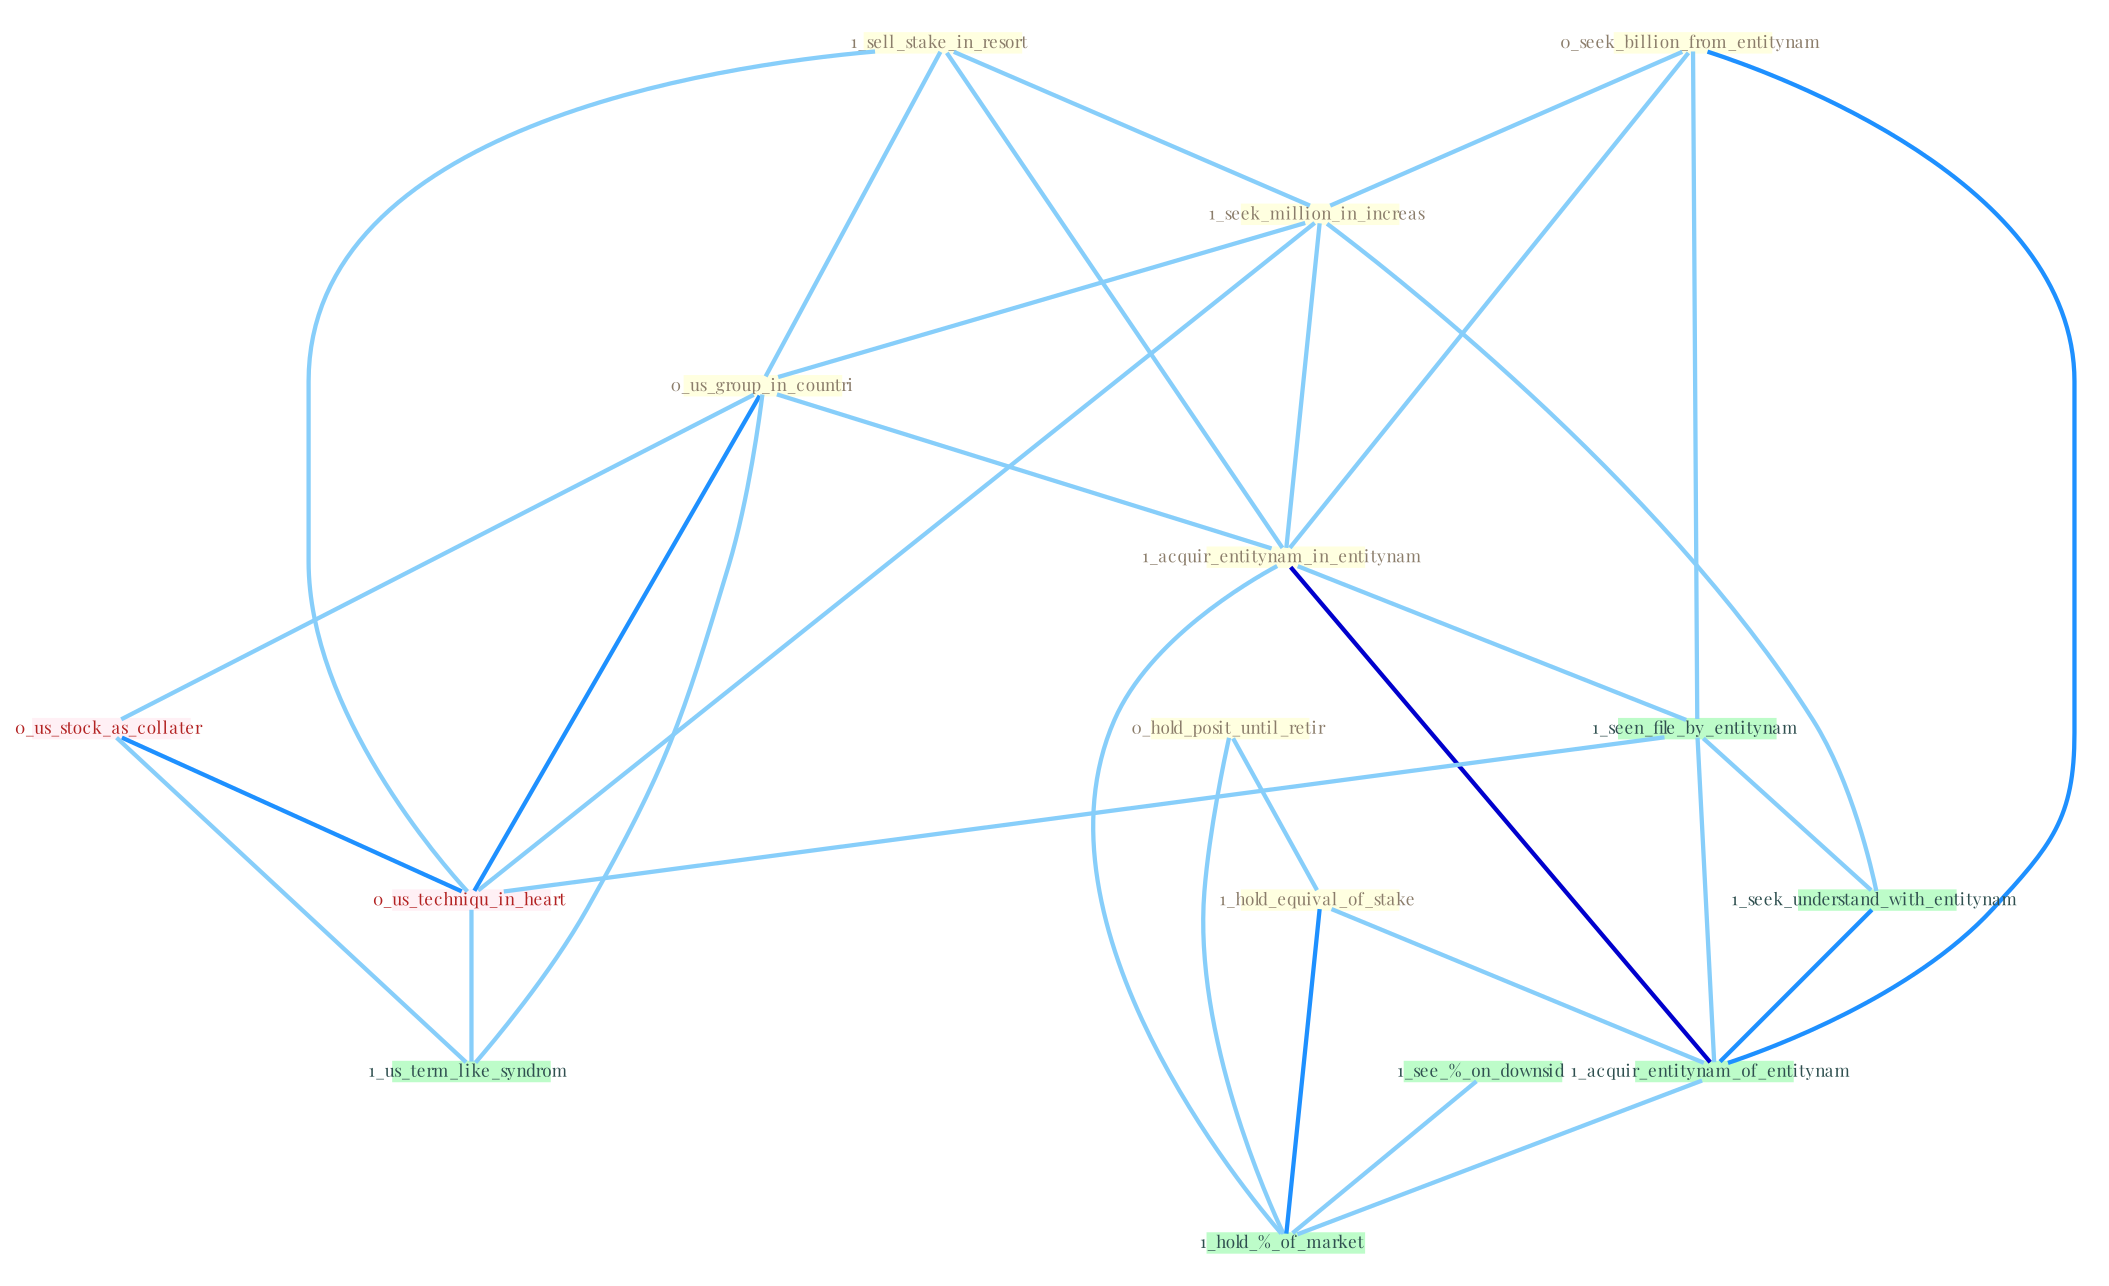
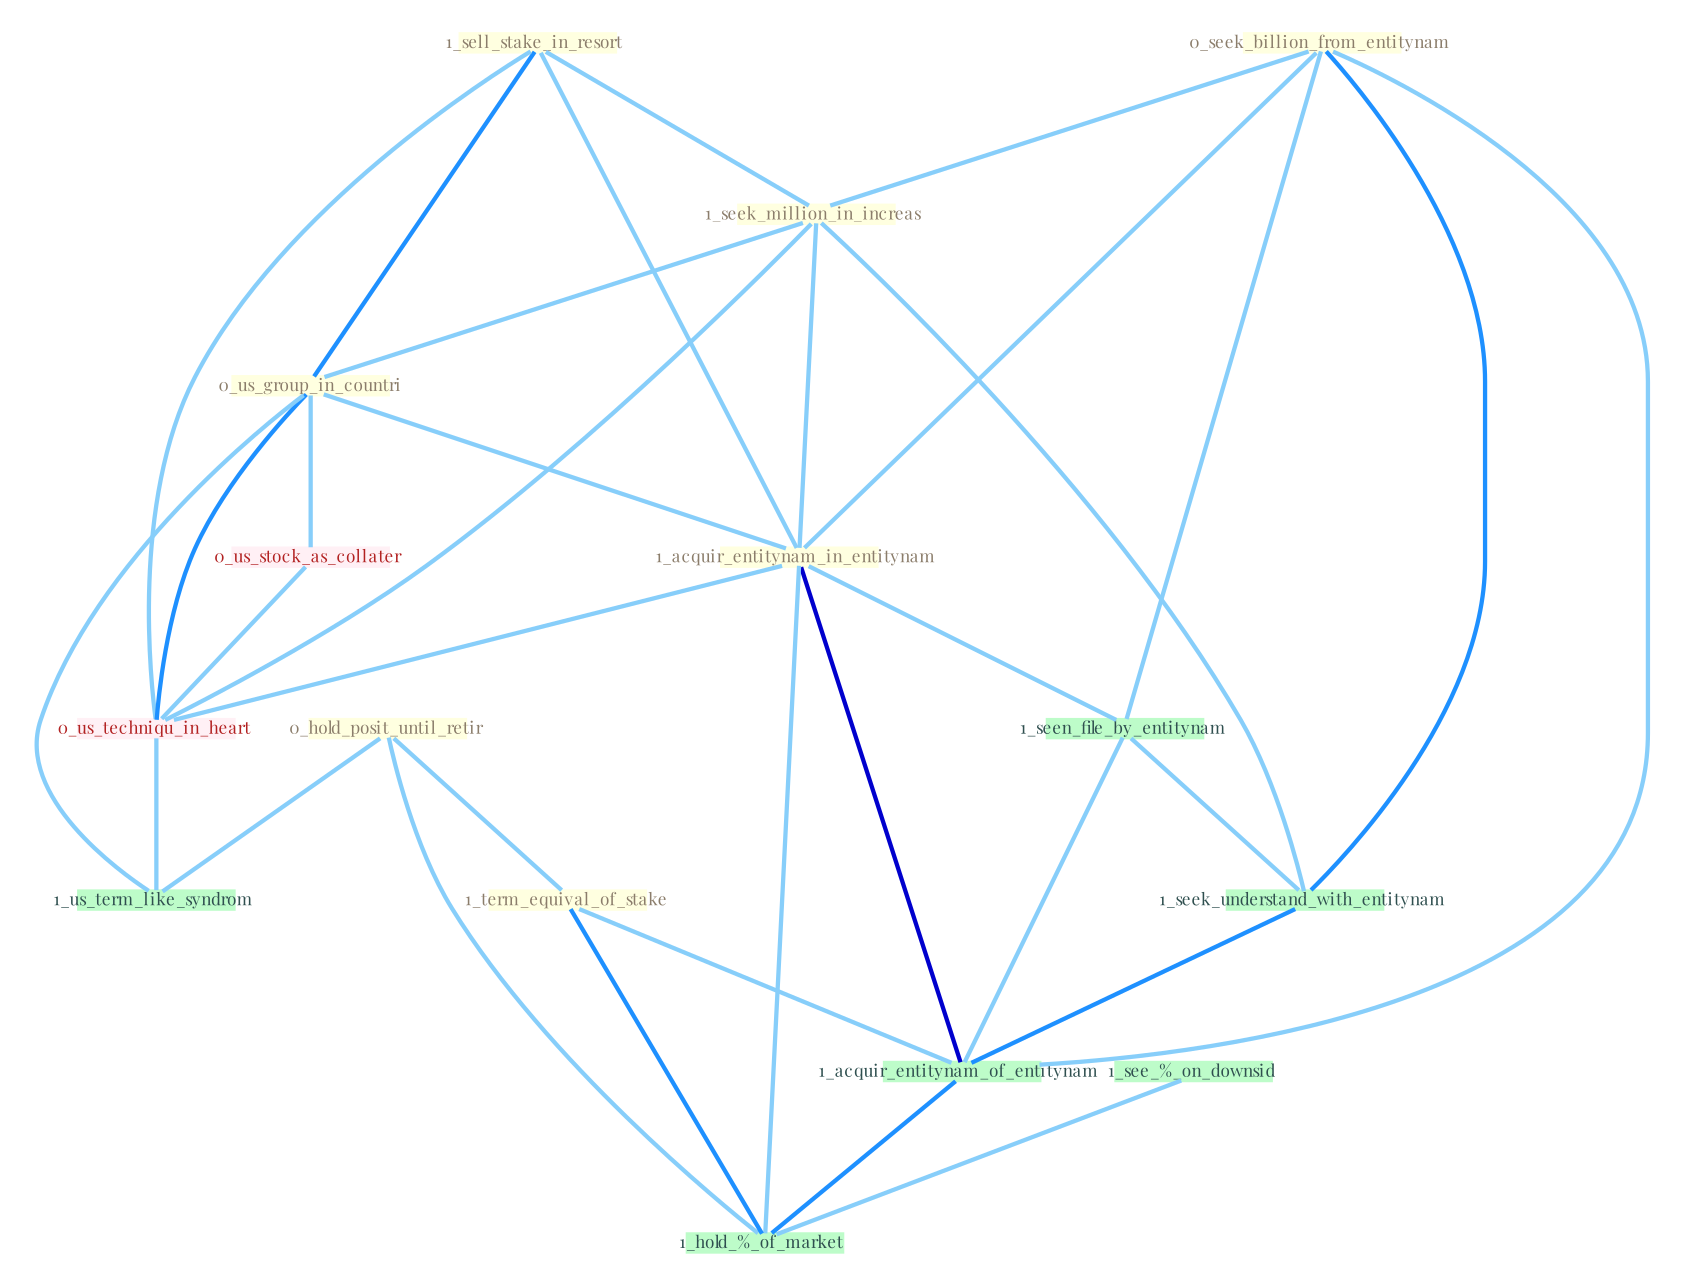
(853, 214) -> (424, 214)
none -> (1485, 475)
(2074, 551) -> (1648, 695)
(292, 815) -> (234, 643)
(1055, 818) -> (478, 643)
(291, 900) -> (271, 815)
(1320, 900) -> (568, 900)
(1500, 1157) -> (864, 1157)
